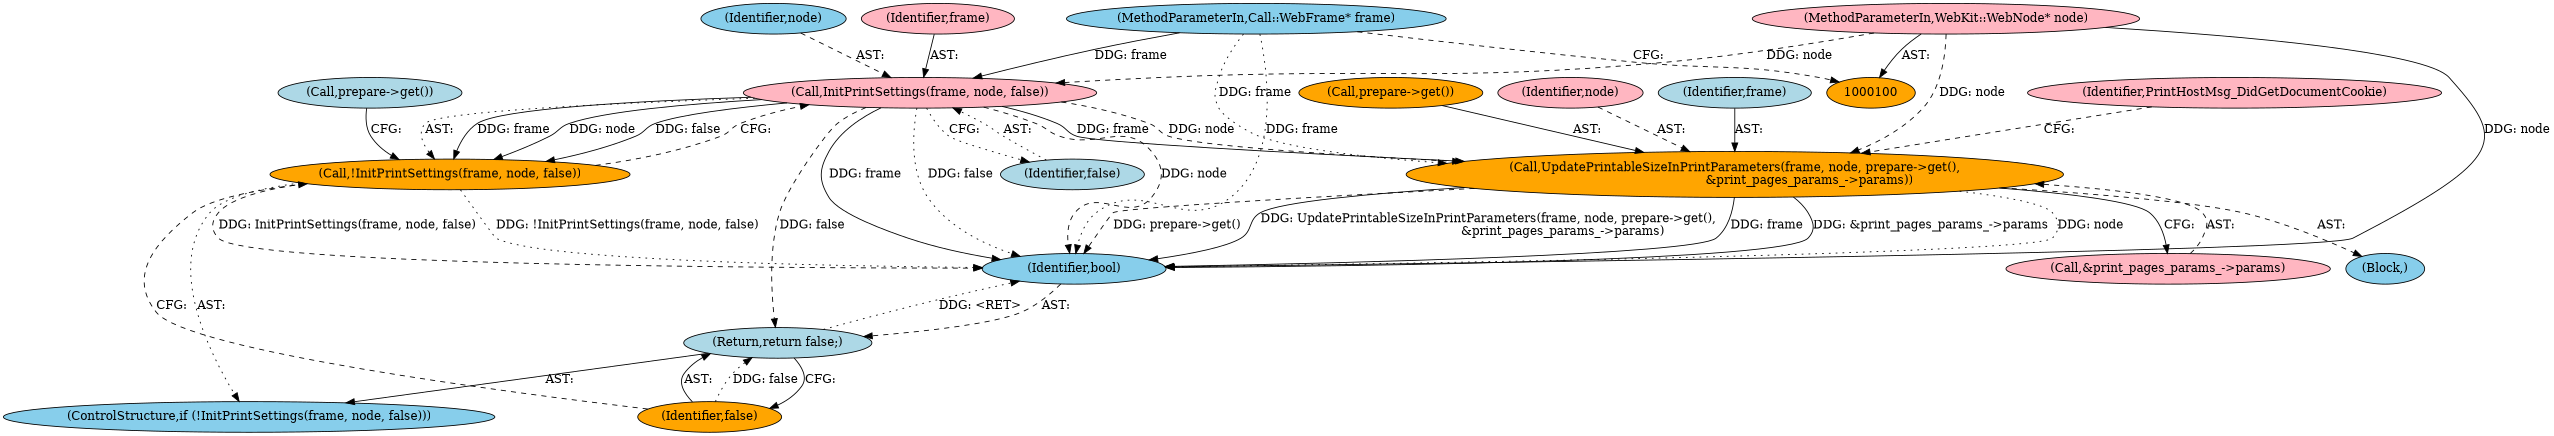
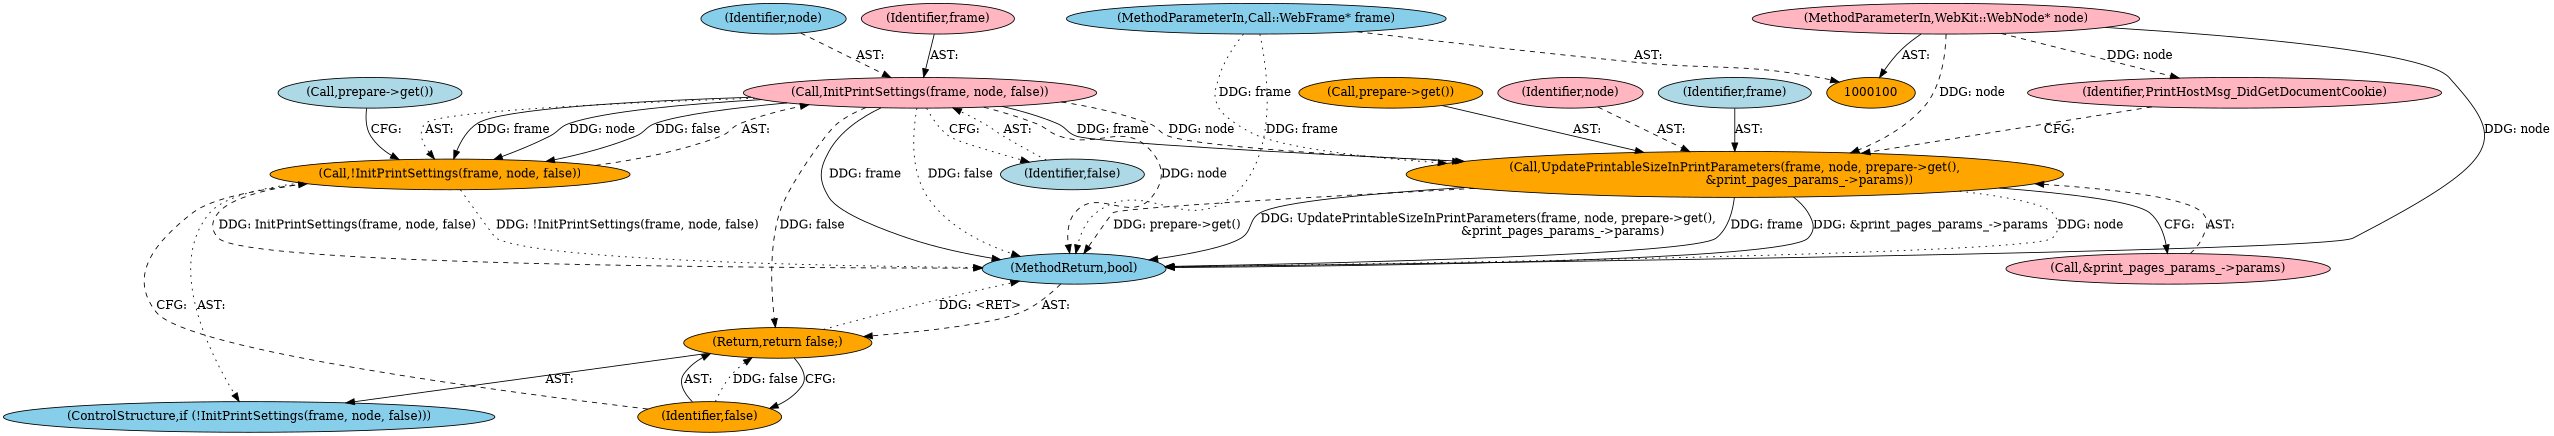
(1080, 53) -> none
(1651, 56) -> (1651, 56)
(1471, 73) -> (2086, 55)
(758, 130) -> (758, 130)
(1074, 269) -> (1074, 269)
(2385, 269) -> none
(778, 343) -> (778, 343)
